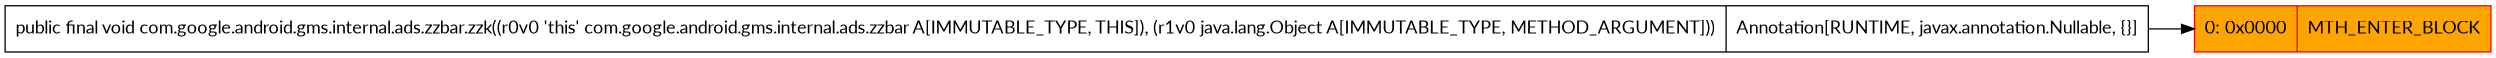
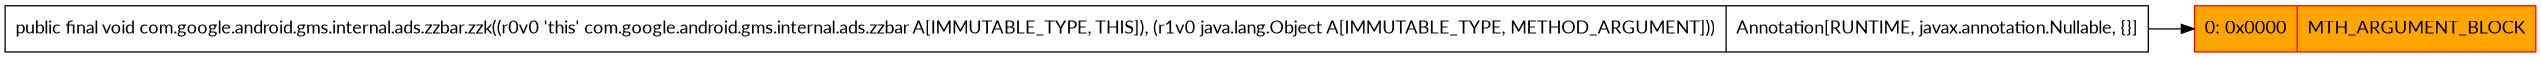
(2394, 28) -> (2417, 28)
